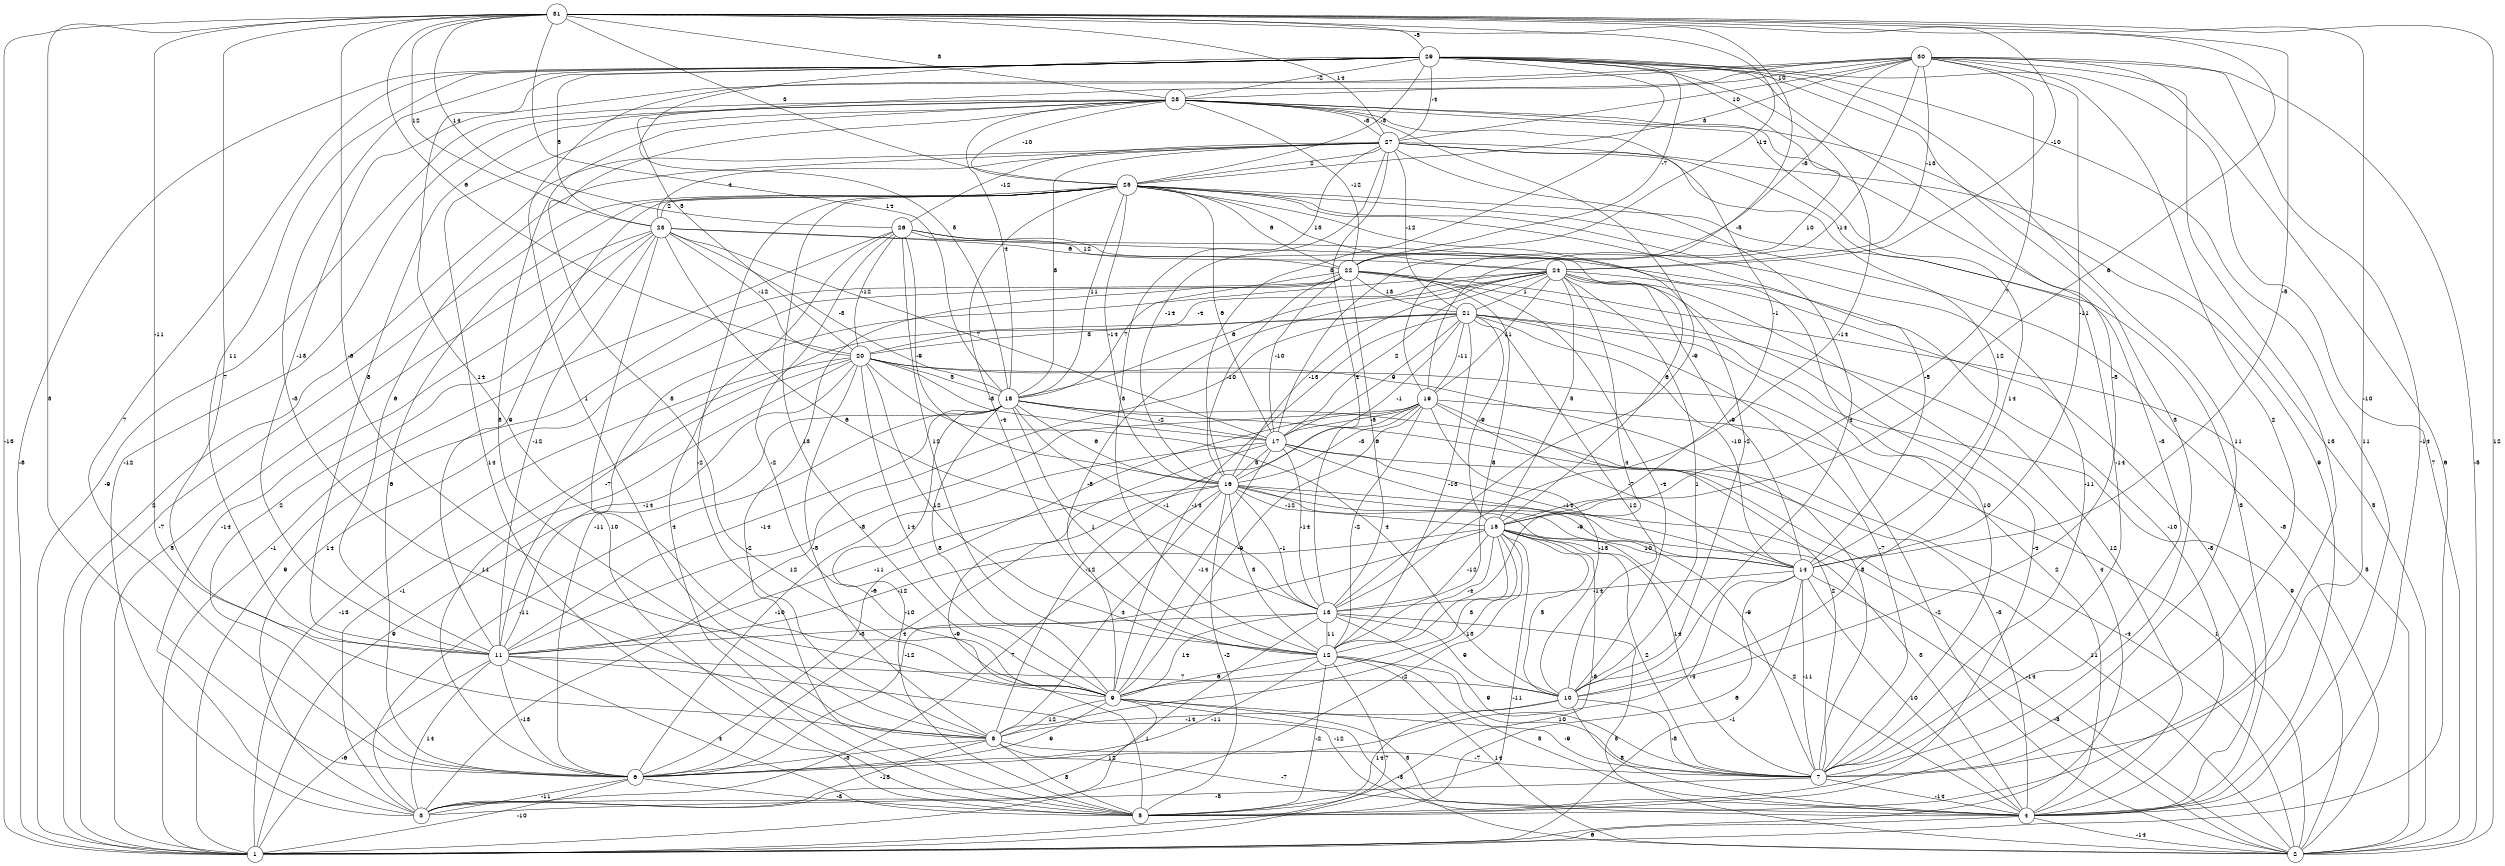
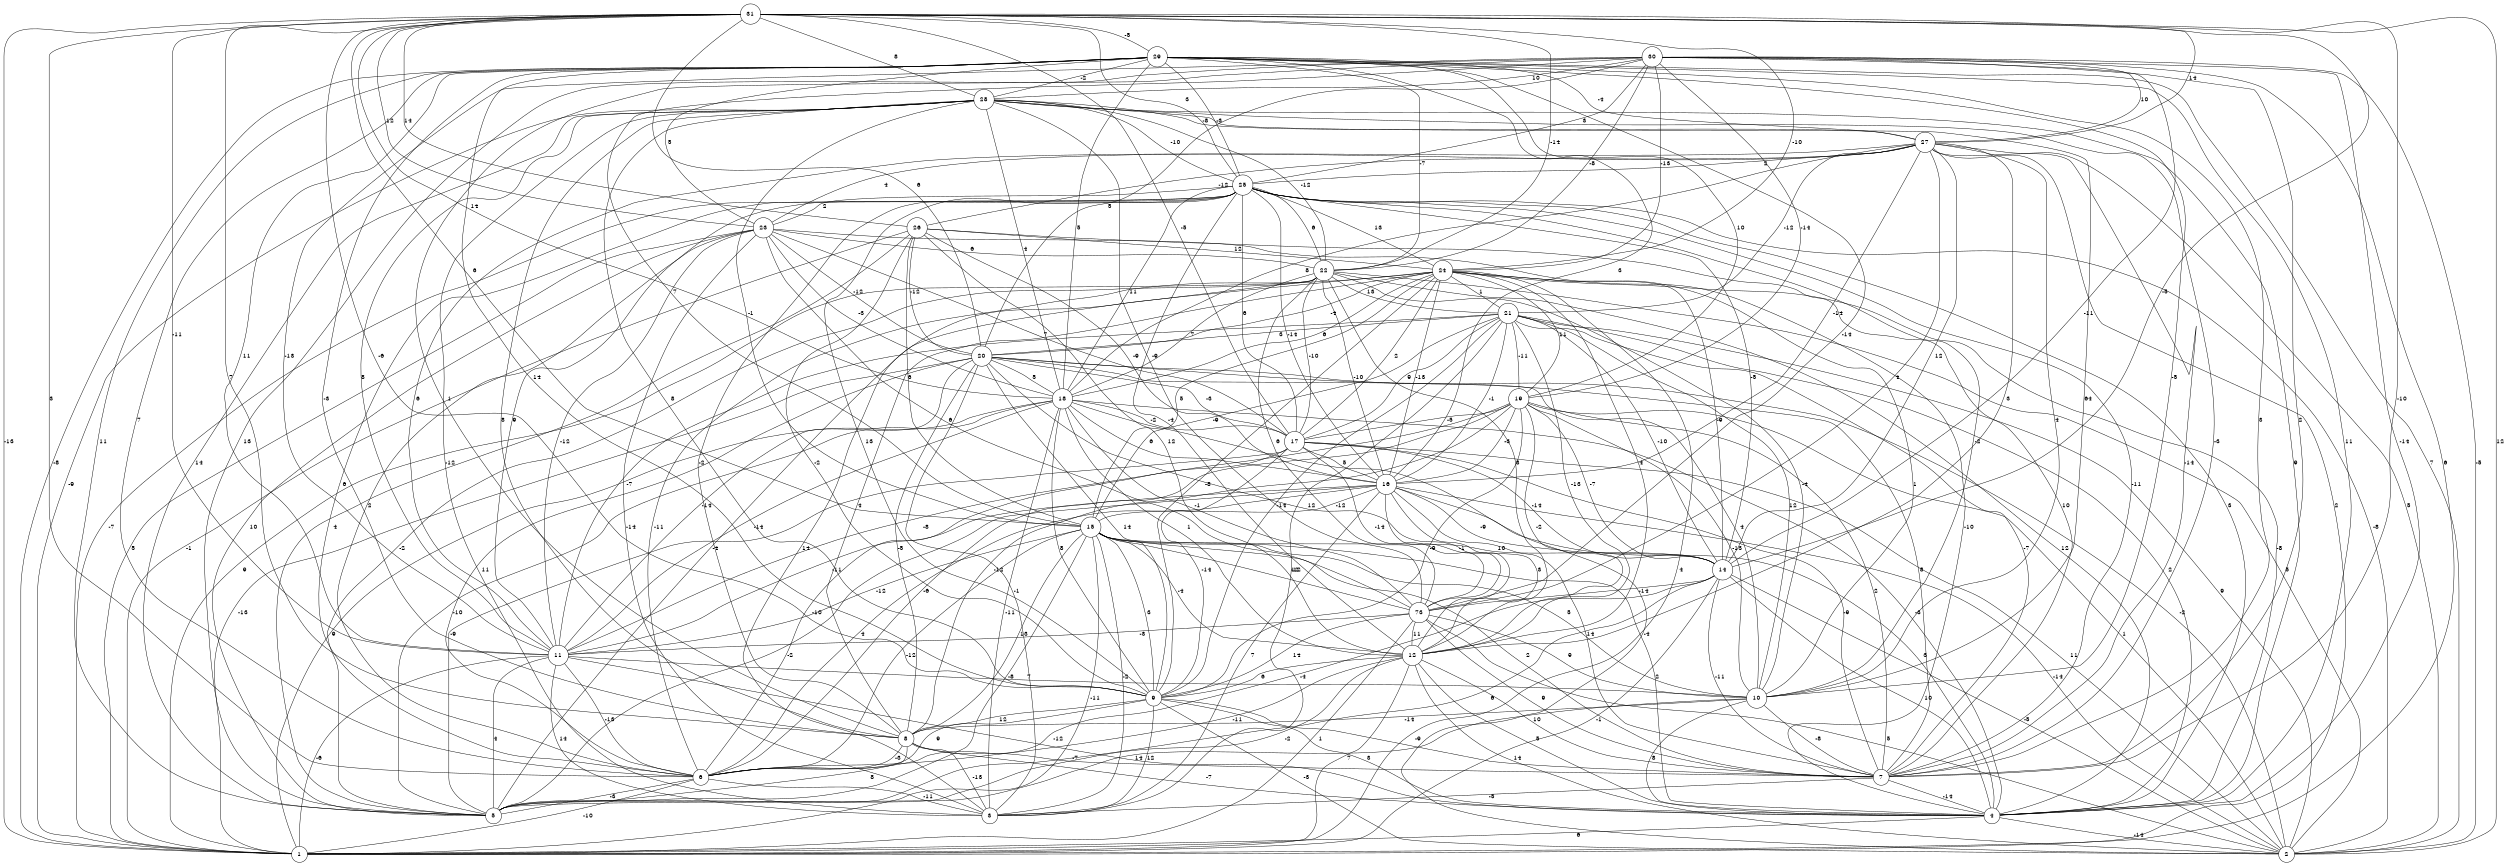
(2012, 399) -> (2088, 399)
(1116, 608) -> (1088, 331)
(1327, 613) -> (1419, 613)
